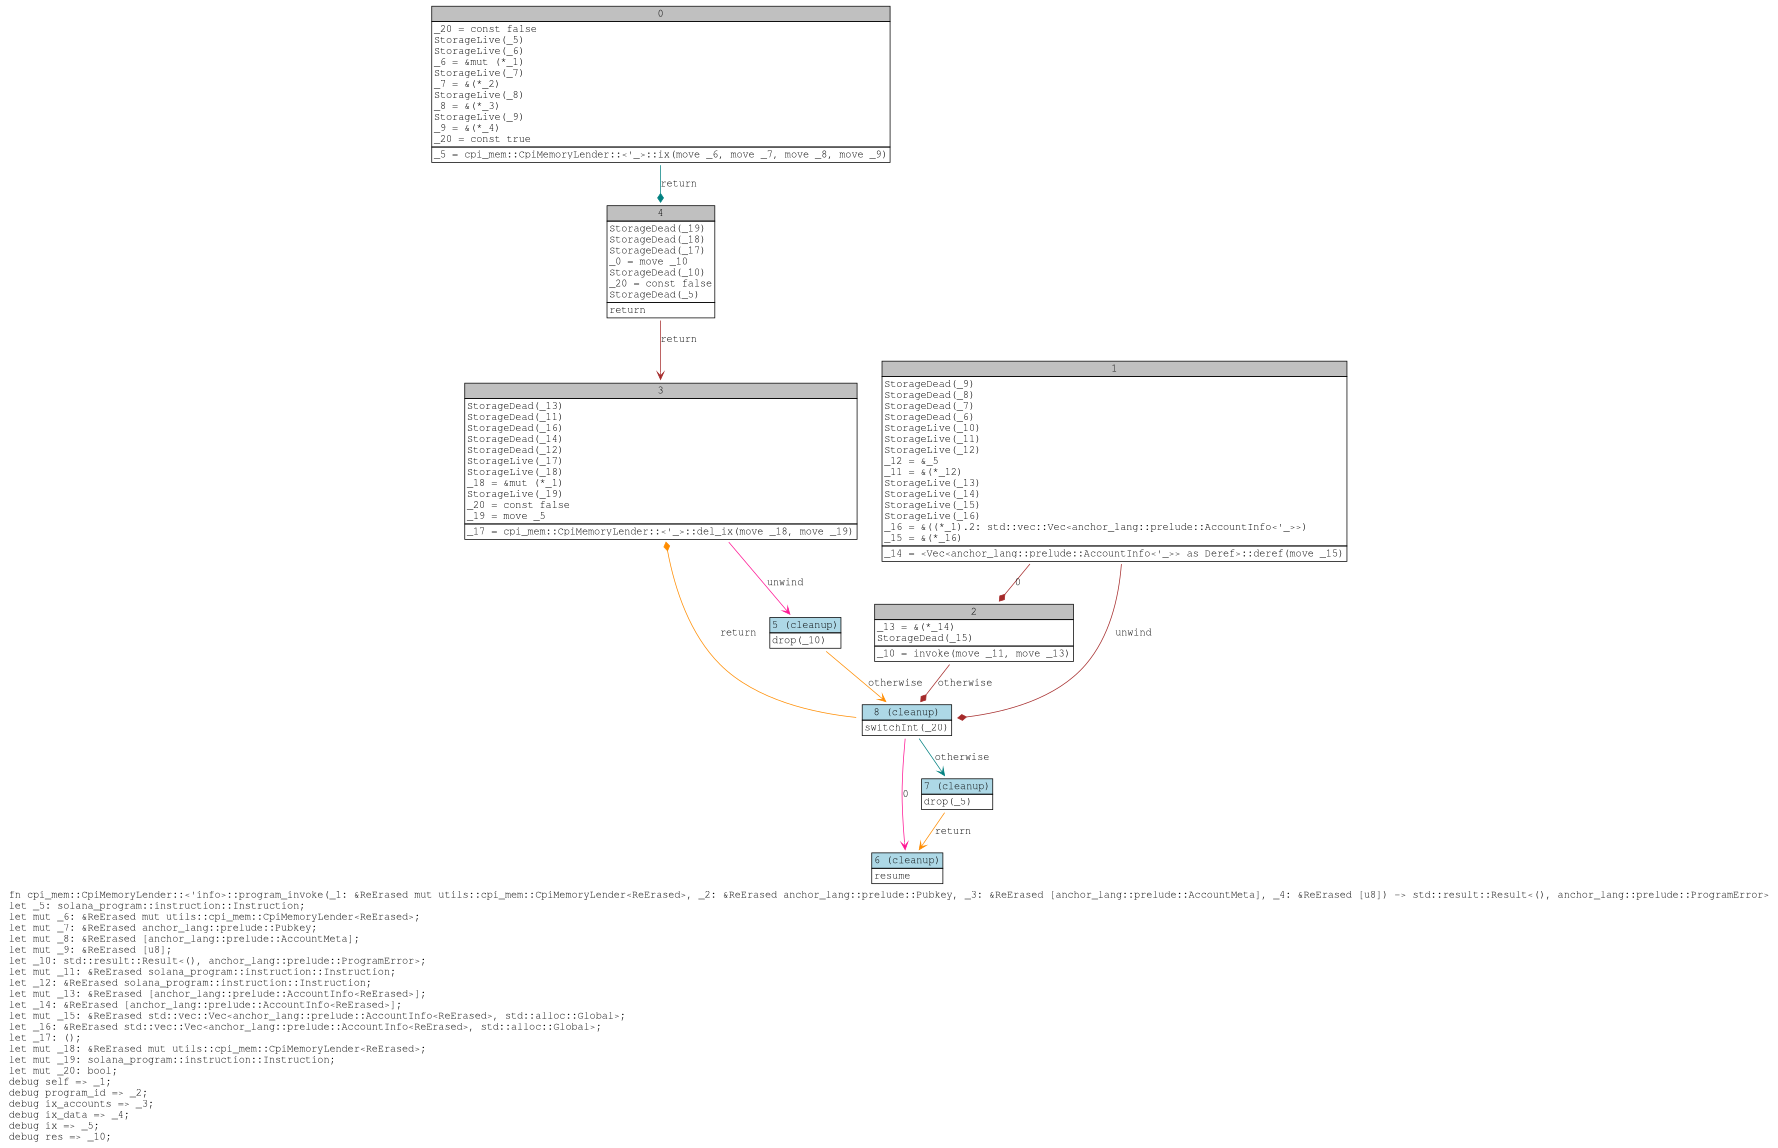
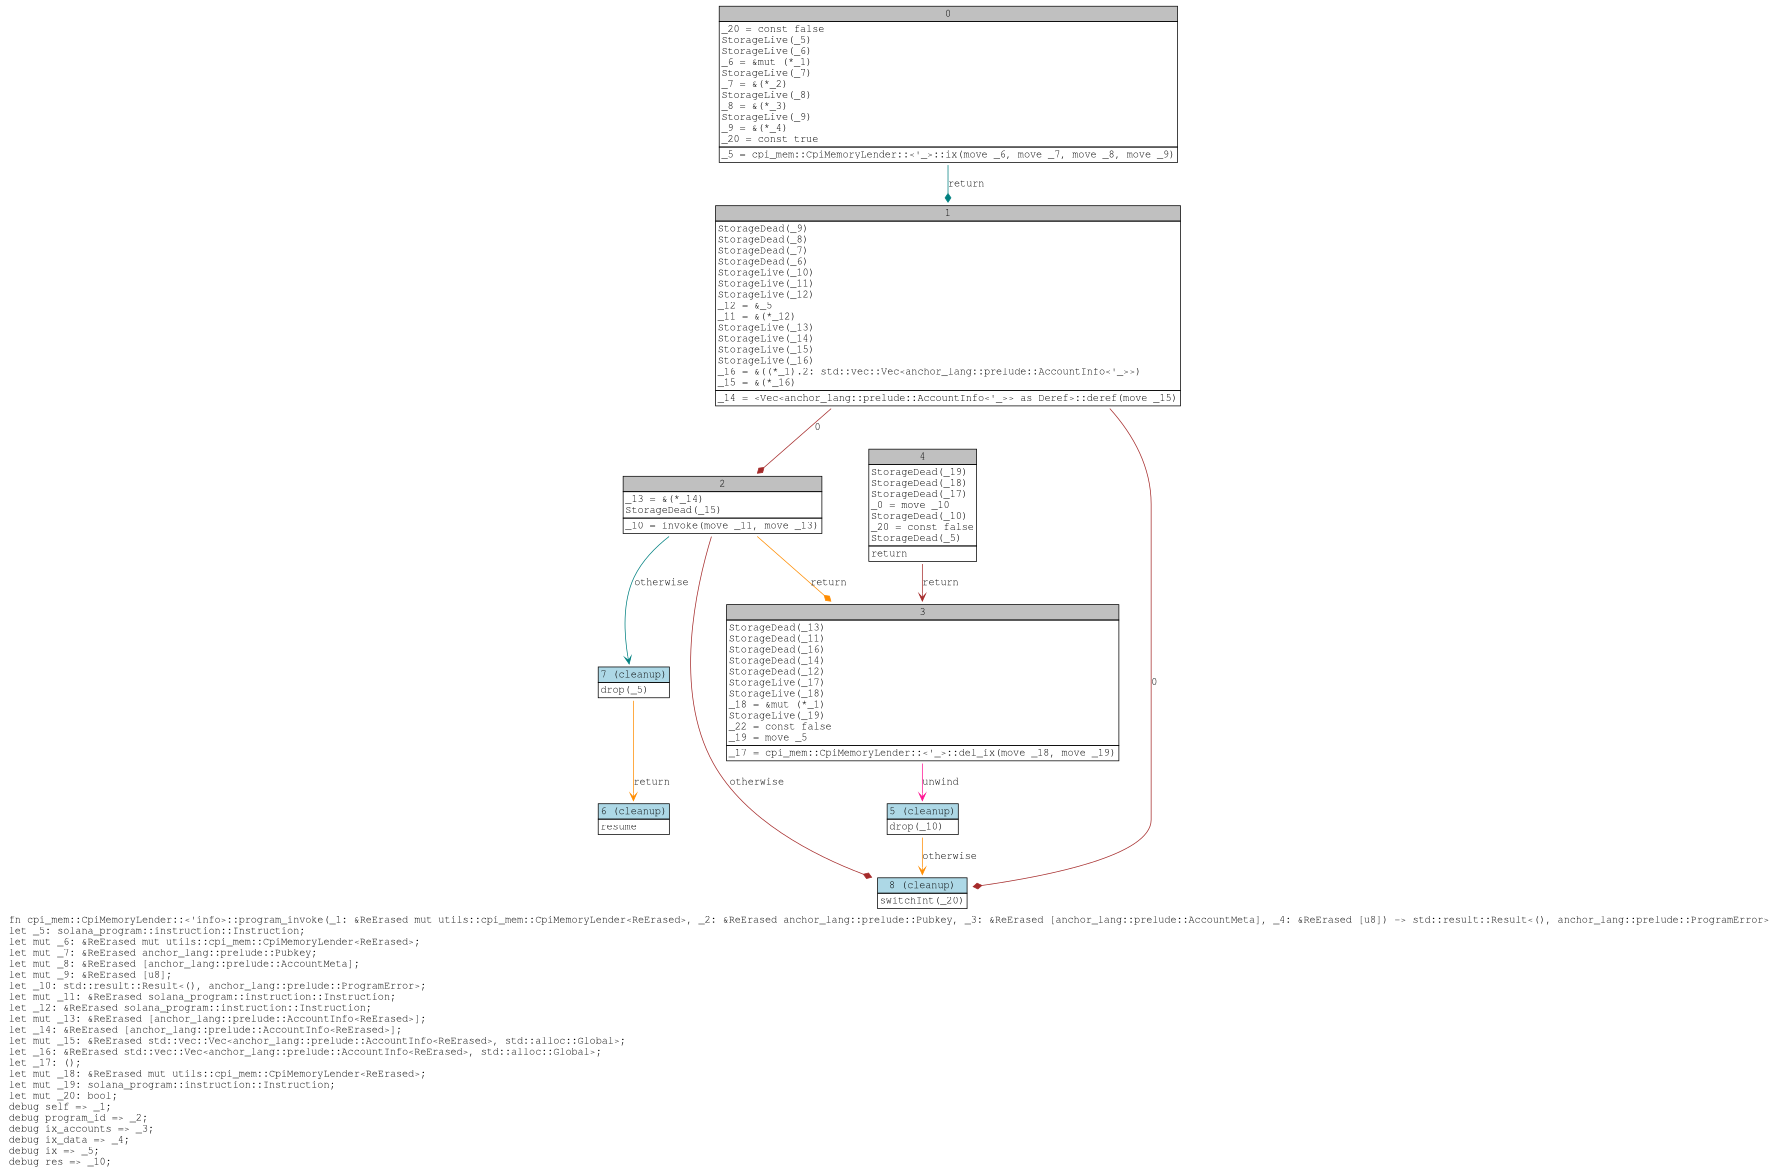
(661, 179) -> (948, 179)
(519, 505) -> (780, 726)
(1134, 633) -> (1154, 682)
(728, 672) -> (791, 566)
(930, 754) -> (630, 590)
(902, 790) -> none
